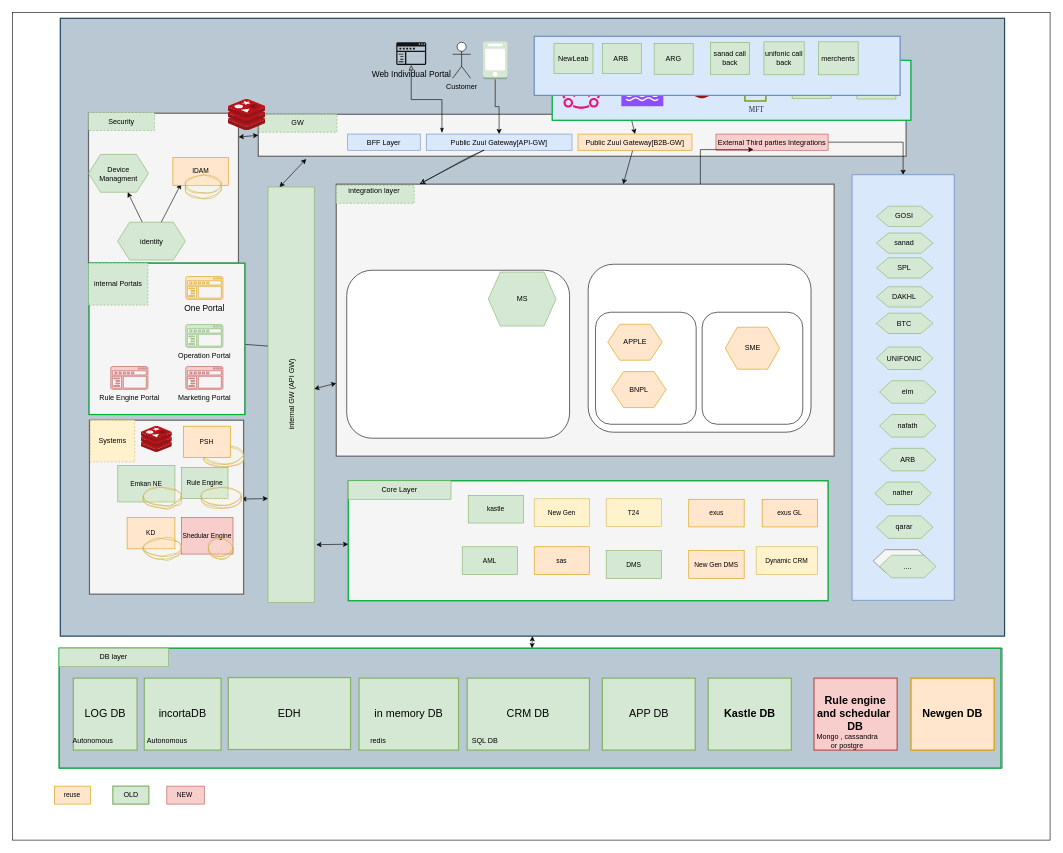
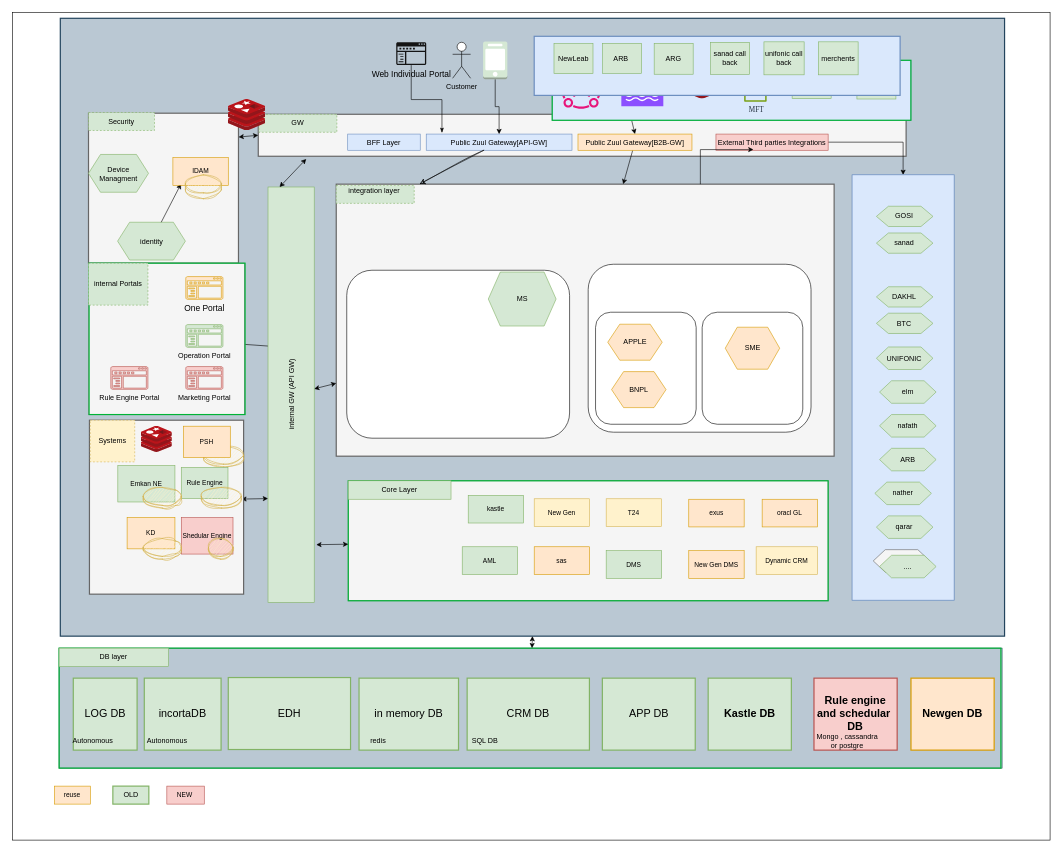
(411, 71) -> (411, 68)
(136, 209) -> none
(905, 268) -> none
(790, 513) -> (790, 513)
